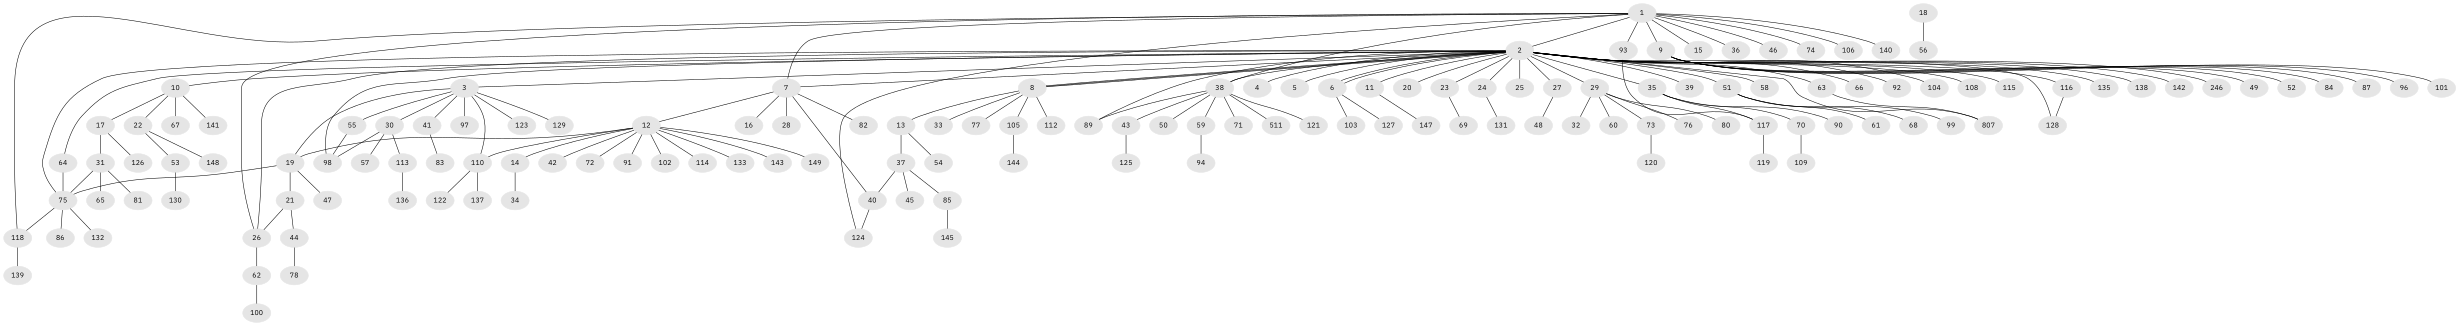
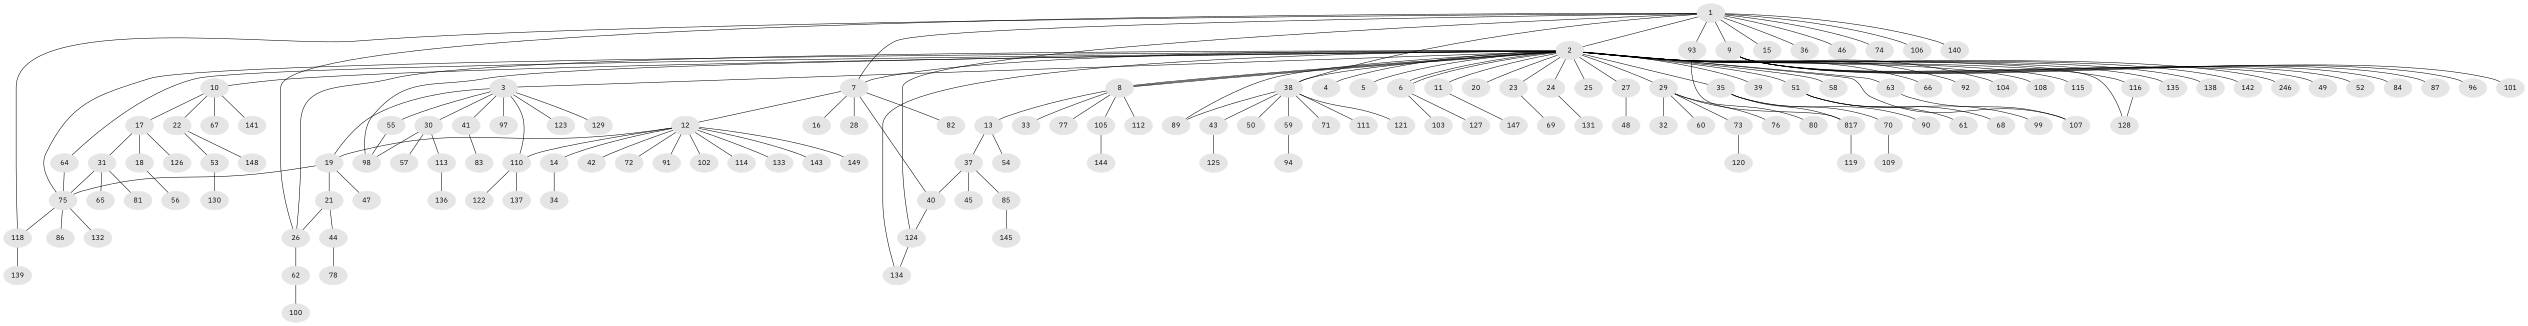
(1276, 126) -> (1364, 126)
(1764, 126) -> (1851, 126)
(1989, 126) -> (2076, 126)
none -> (140, 144)
none -> (897, 276)
